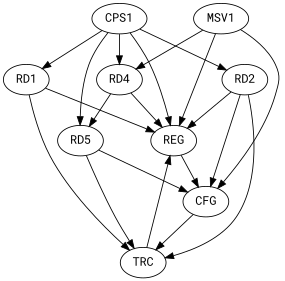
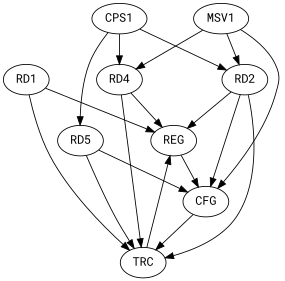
(76, 47) -> none
(154, 73) -> none
(199, 76) -> (231, 45)
(103, 105) -> (132, 174)
